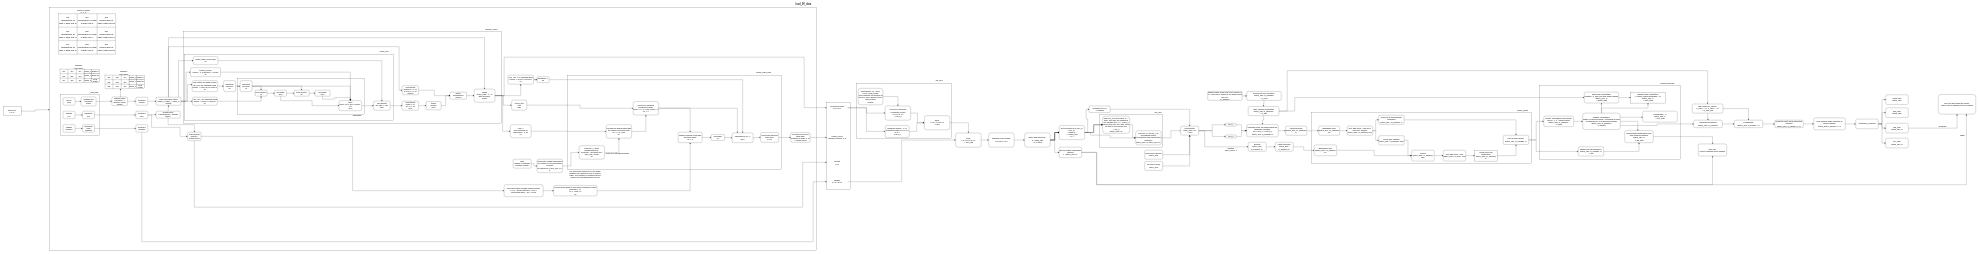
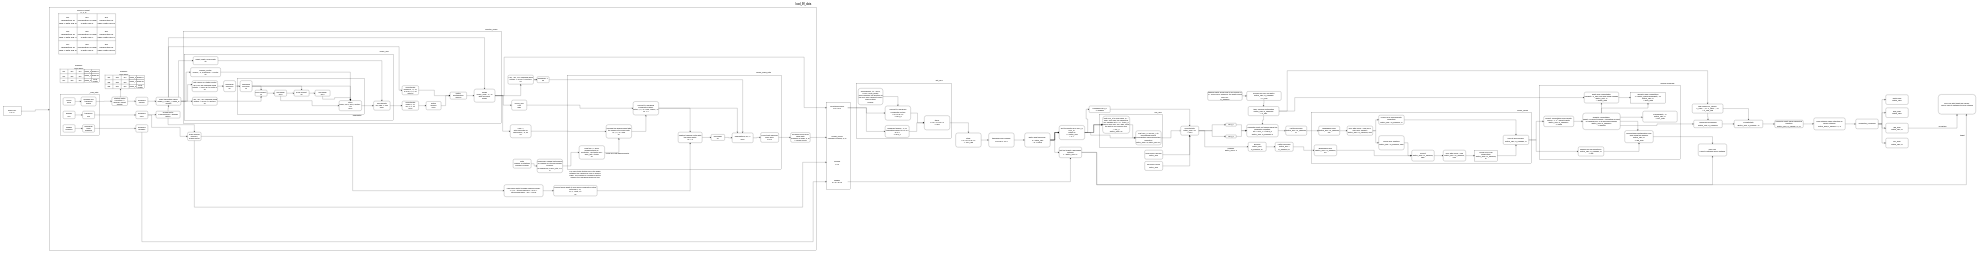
(953, 140) -> (1070, 160)
(1391, 140) -> (1391, 143)
(1454, 155) -> (1454, 155)
